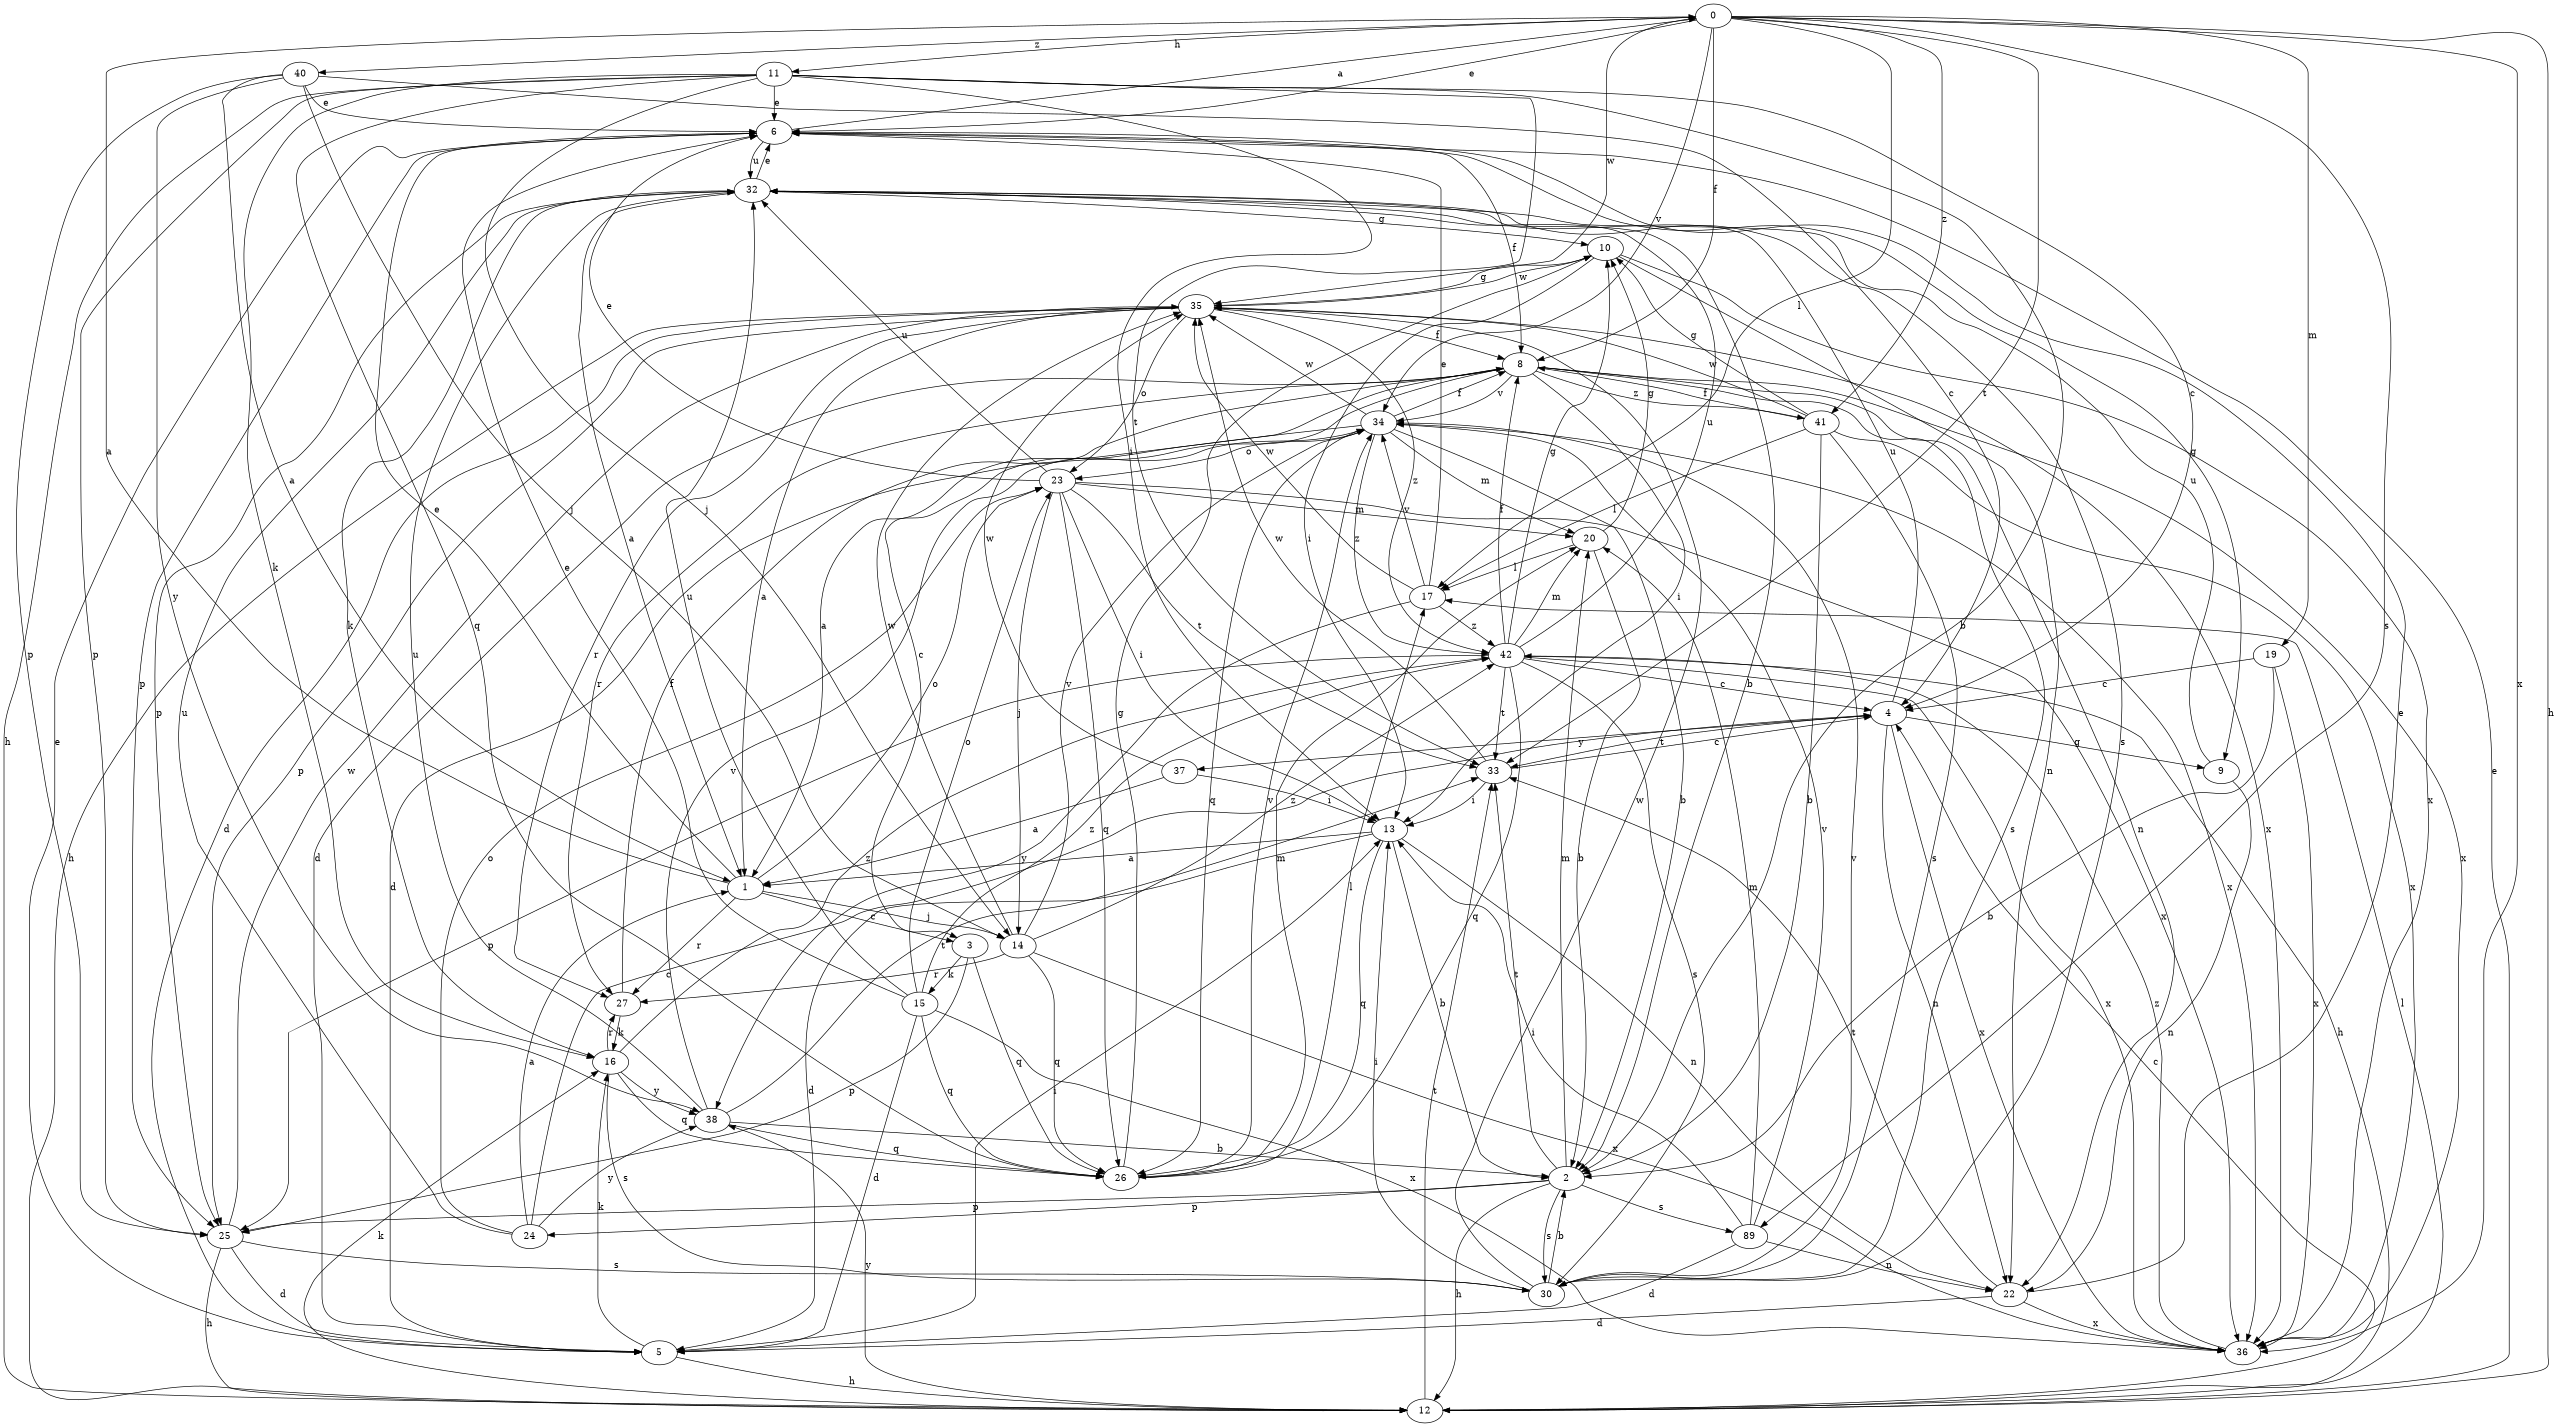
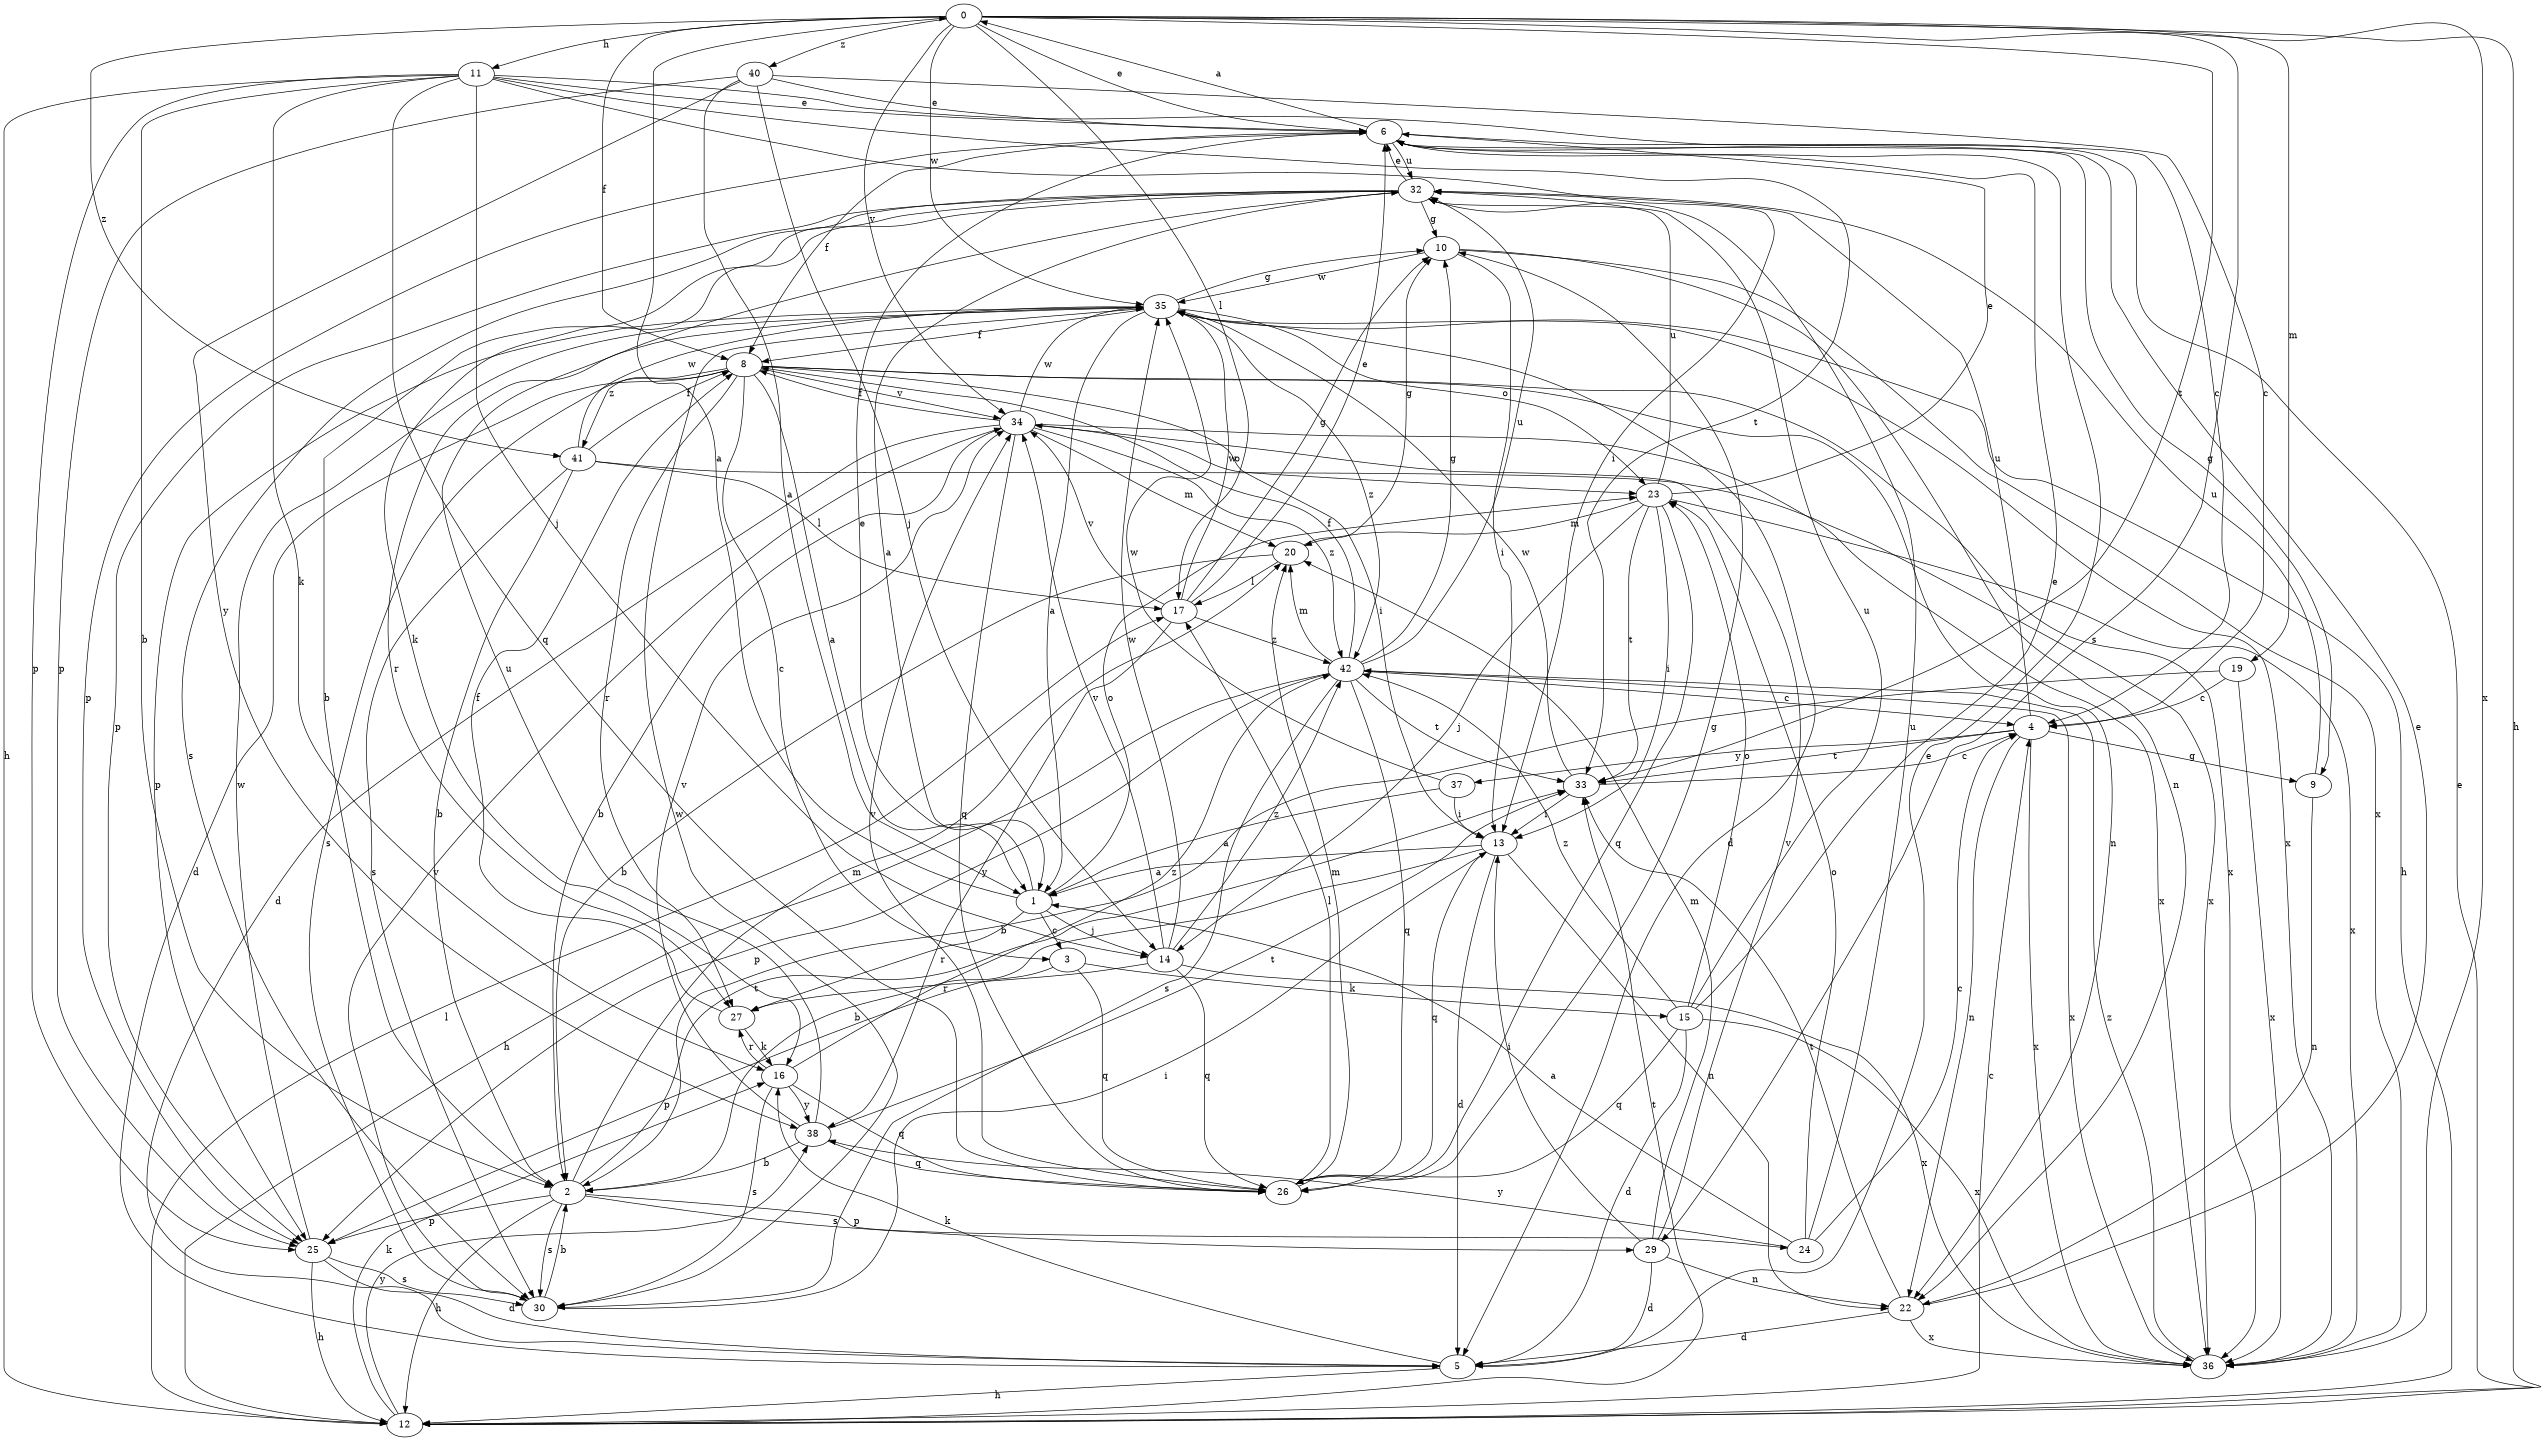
(1695, 343) -> (1303, 441)
(993, 1131) -> none
(1750, 1237) -> (1651, 1251)
